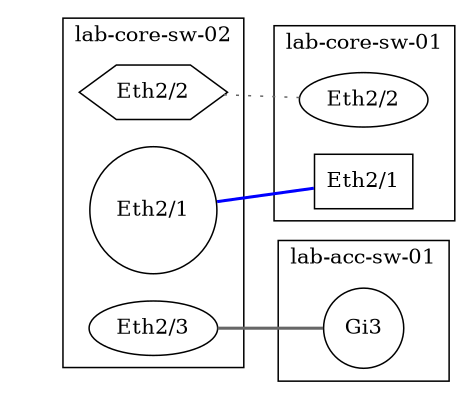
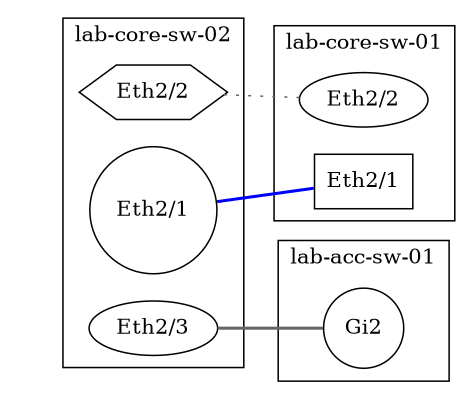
(364, 328) -> (364, 328)
